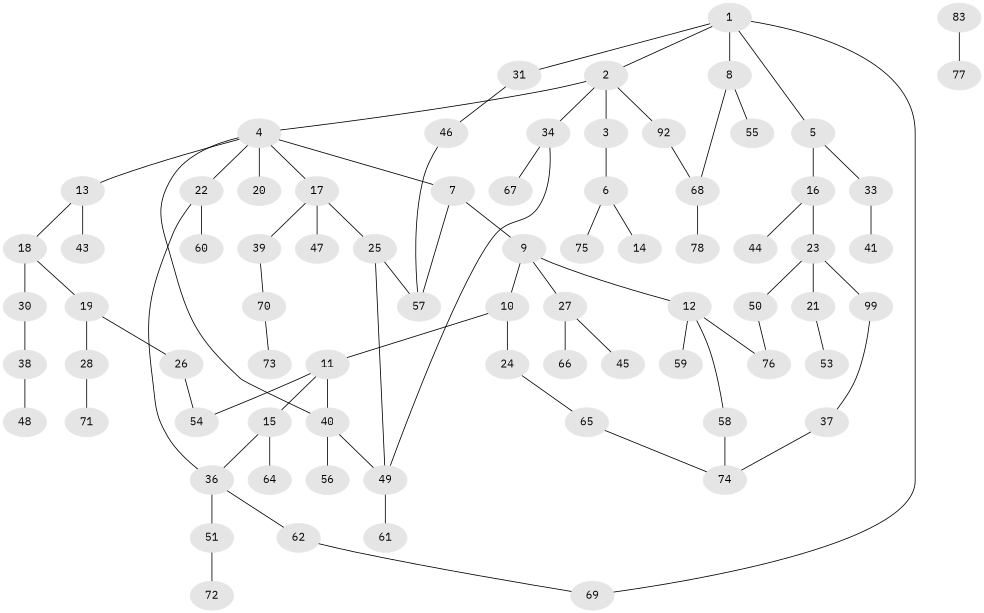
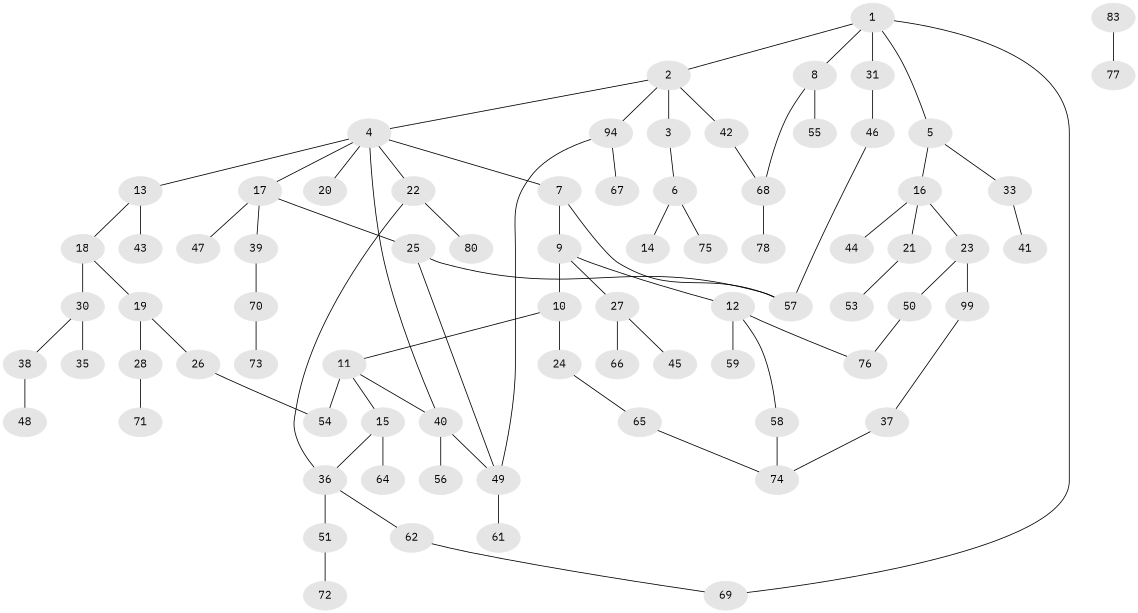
(548, 133) -> (611, 133)
(664, 133) -> (727, 133)
(201, 249) -> (471, 249)
(813, 278) -> (915, 220)
none -> (83, 364)
